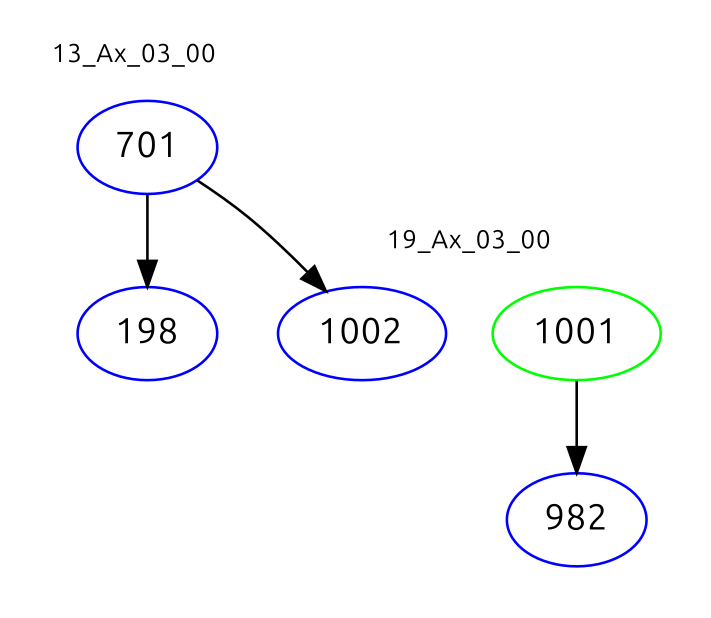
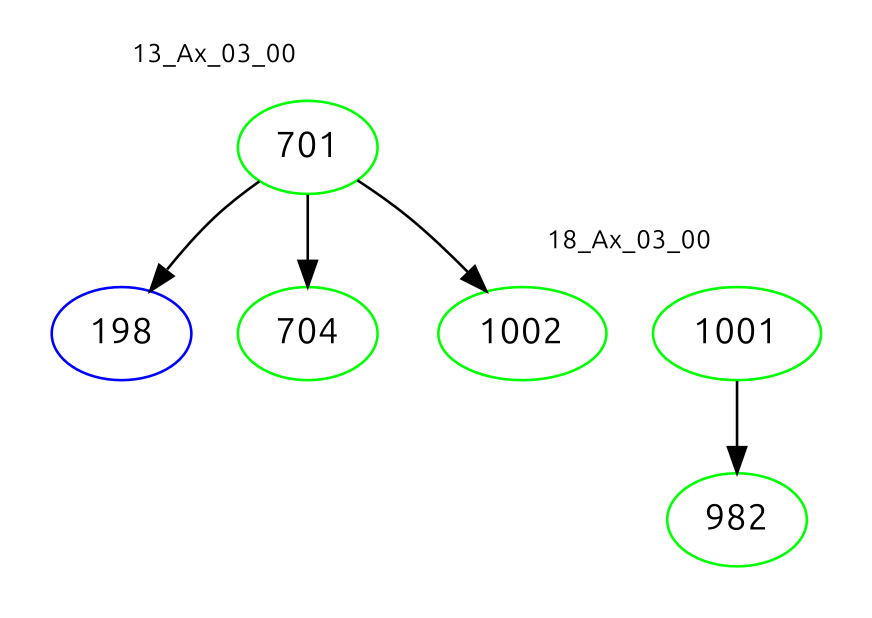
(147, 147) -> (308, 147)
(469, 242) -> (630, 242)
none -> (308, 334)
(362, 334) -> (522, 334)
(577, 520) -> (737, 520)
